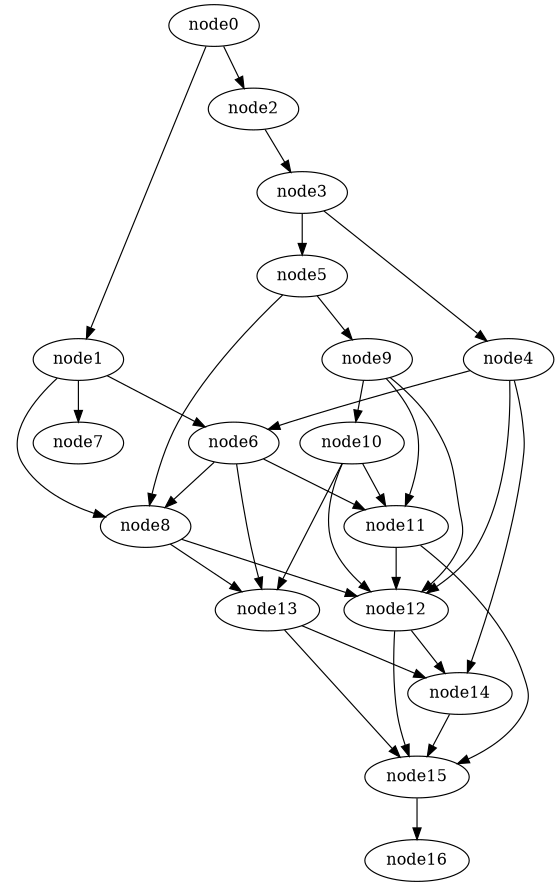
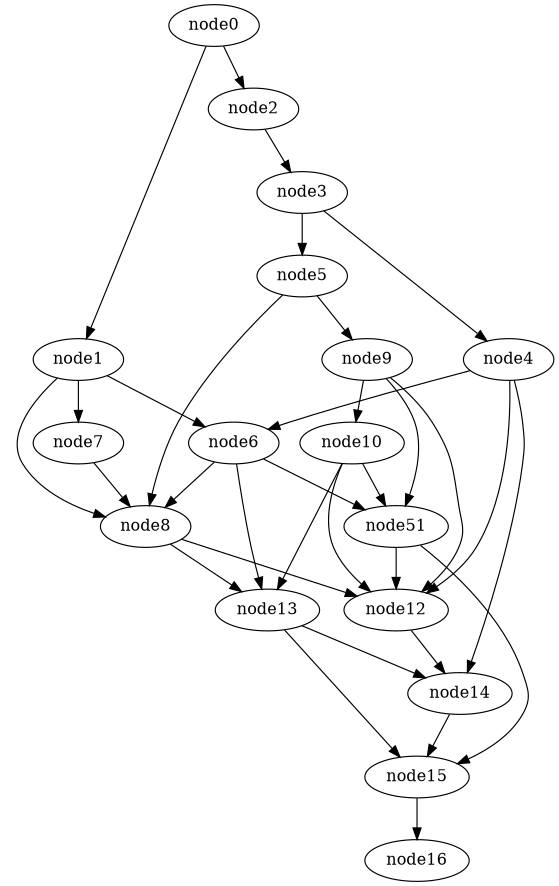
none -> (108, 480)
(396, 527) -> (396, 527)
(395, 689) -> none
